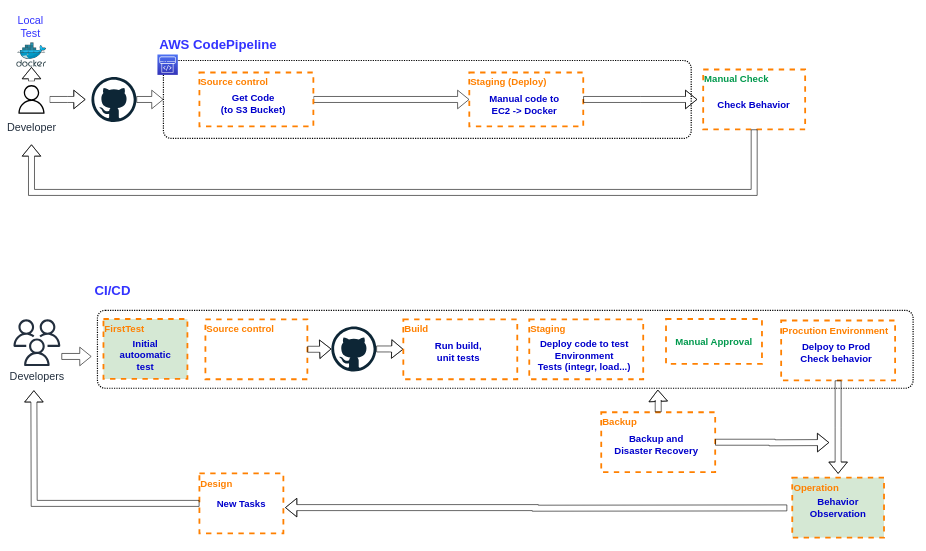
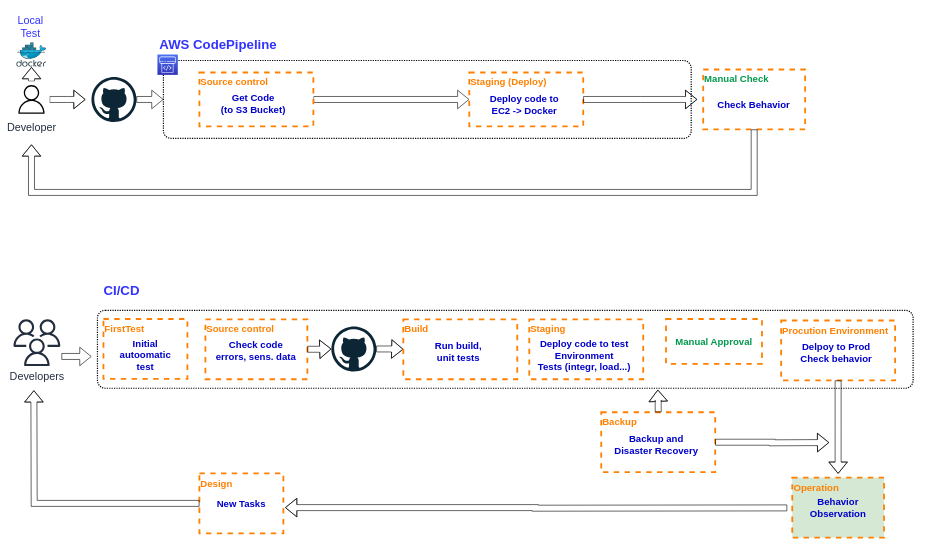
(525, 104) -> (525, 104)
(113, 291) -> (122, 291)
(146, 349) -> (146, 349)
none -> (257, 350)
